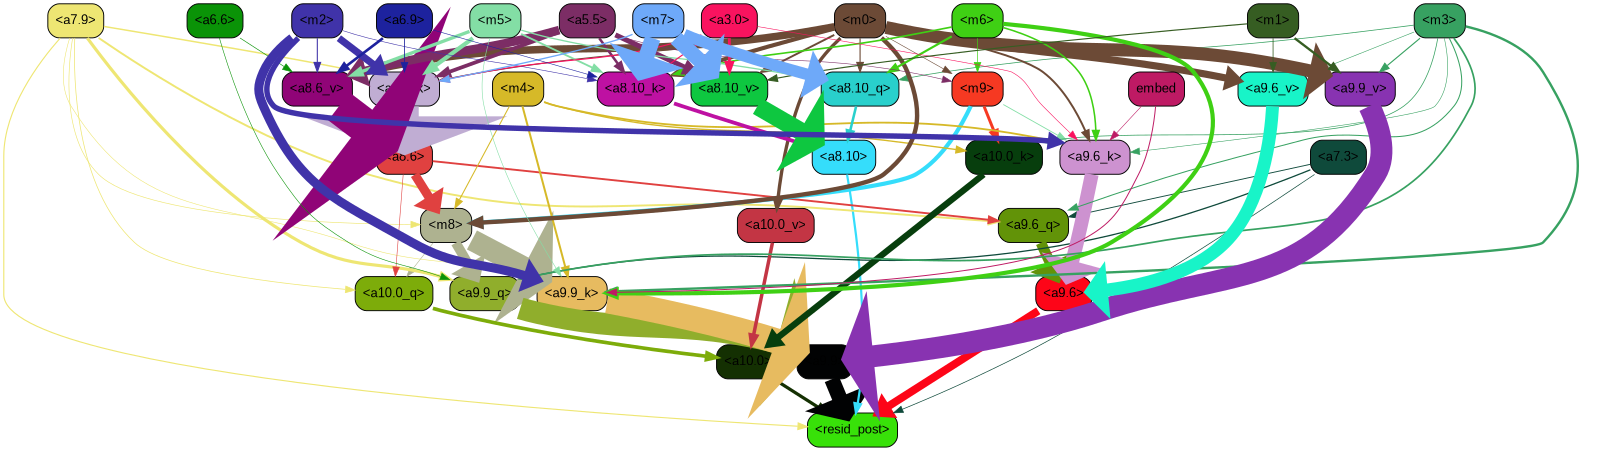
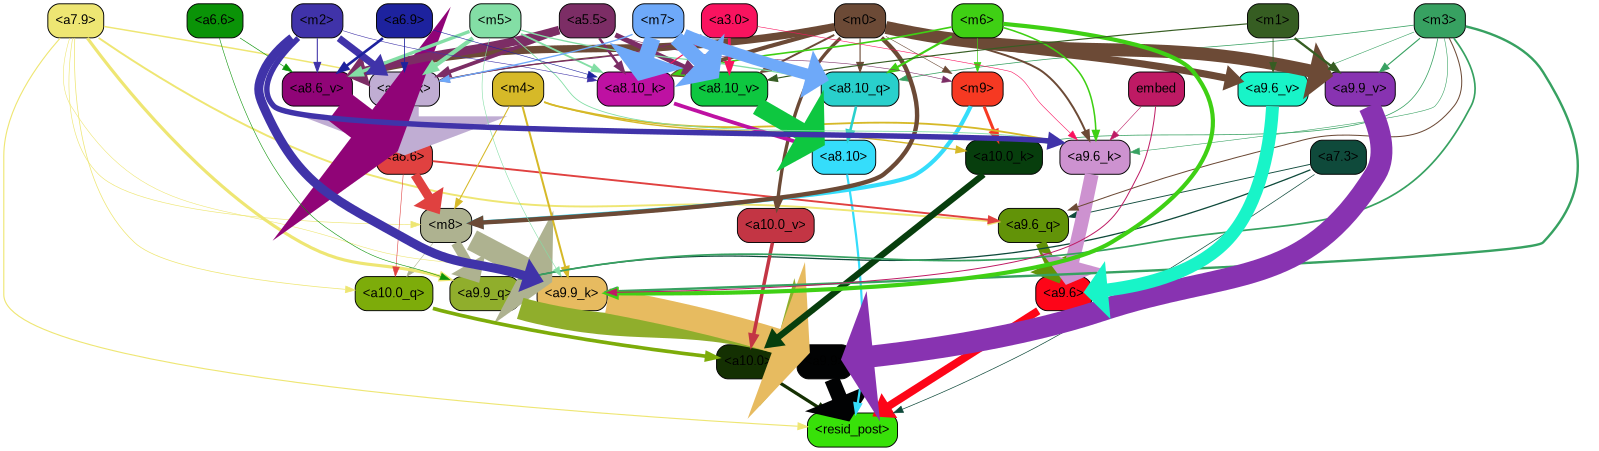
(576, 60) -> (576, 60)
(1031, 120) -> (768, 130)
(1302, 140) -> (1302, 140)
